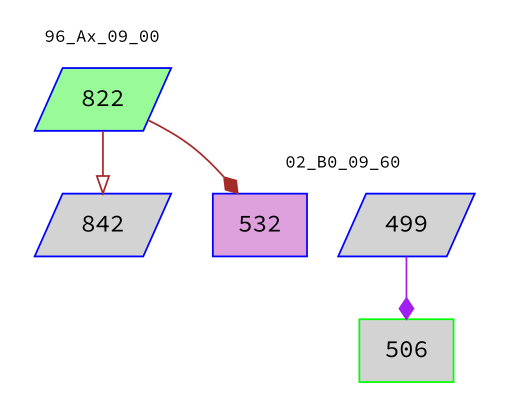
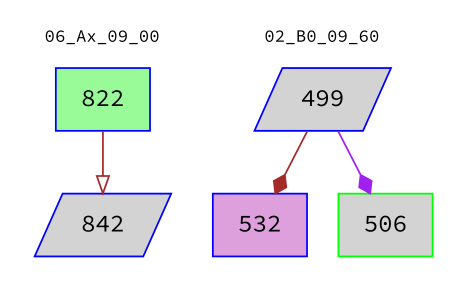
(103, 38) -> (103, 38)
(103, 99) -> (103, 99)
(173, 134) -> (296, 153)
